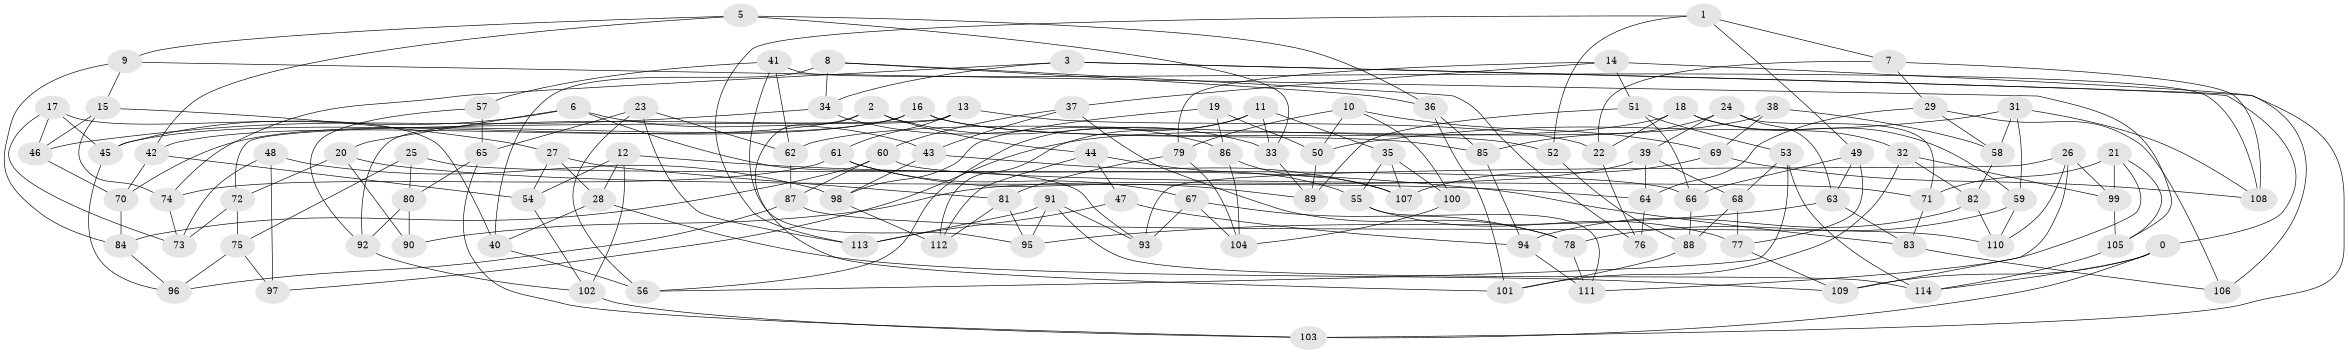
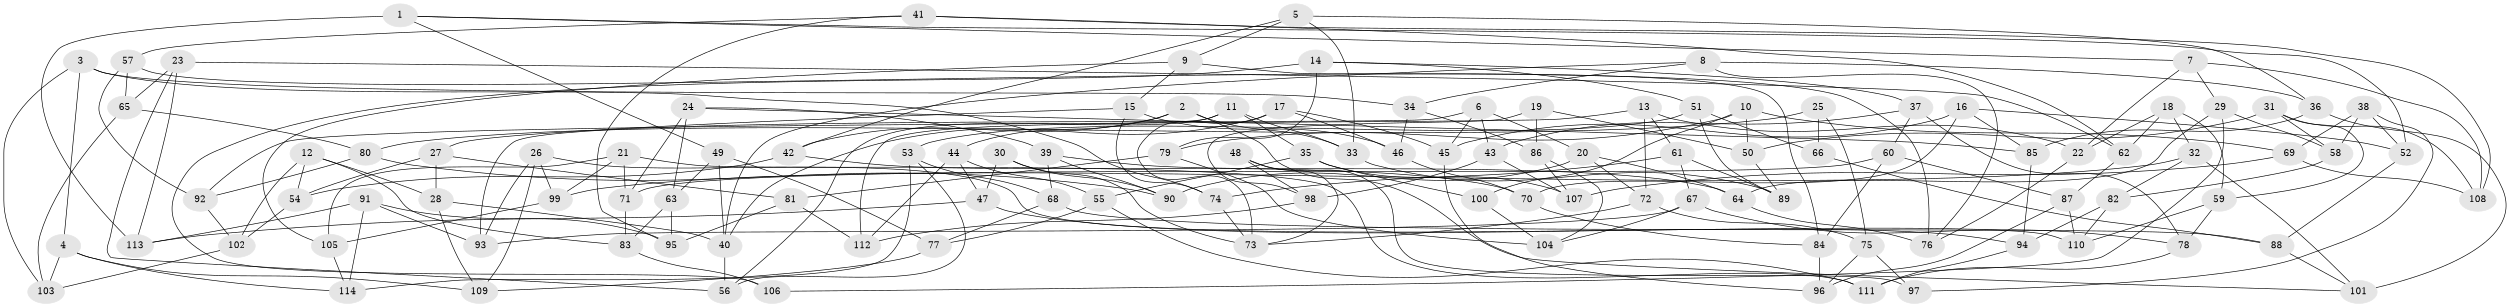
none -> (611, 83)
none -> (2387, 133)
none -> (1000, 154)
(1772, 174) -> (721, 200)
(2163, 246) -> (63, 246)
